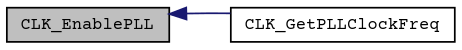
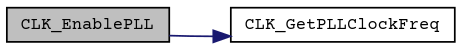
(208, 13) -> (191, 36)
